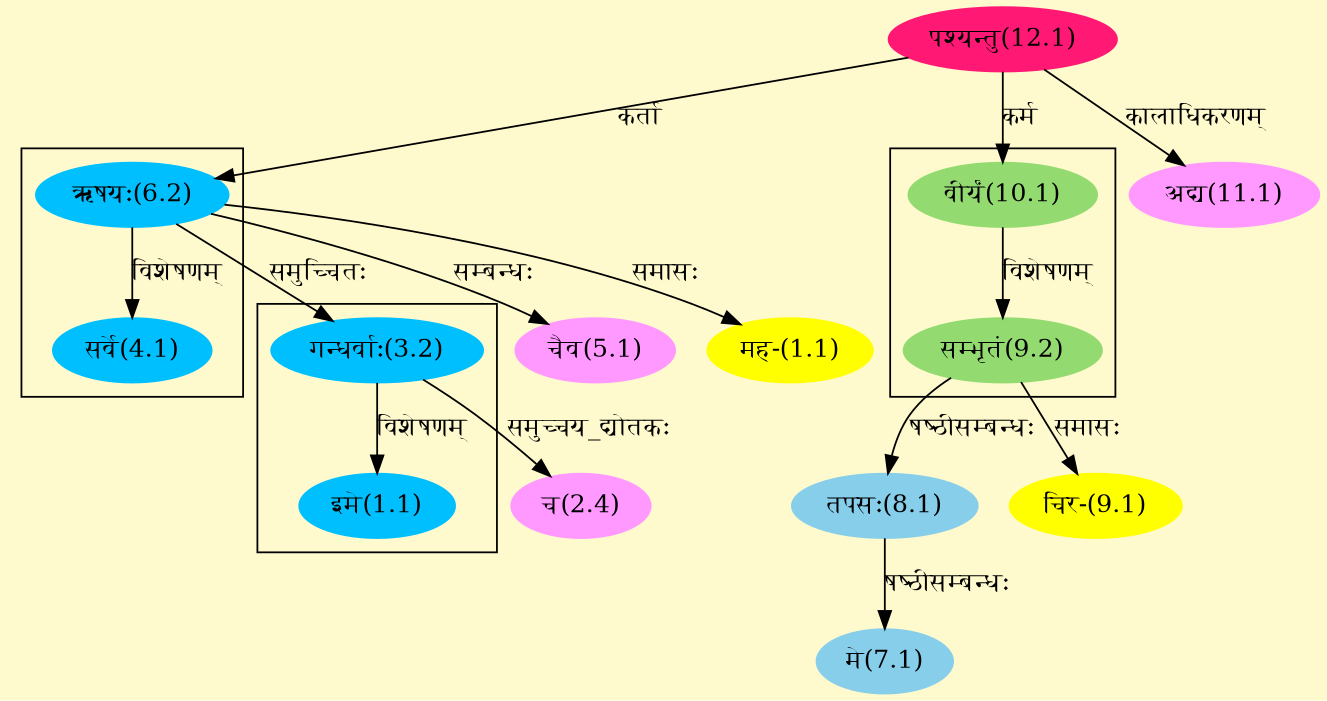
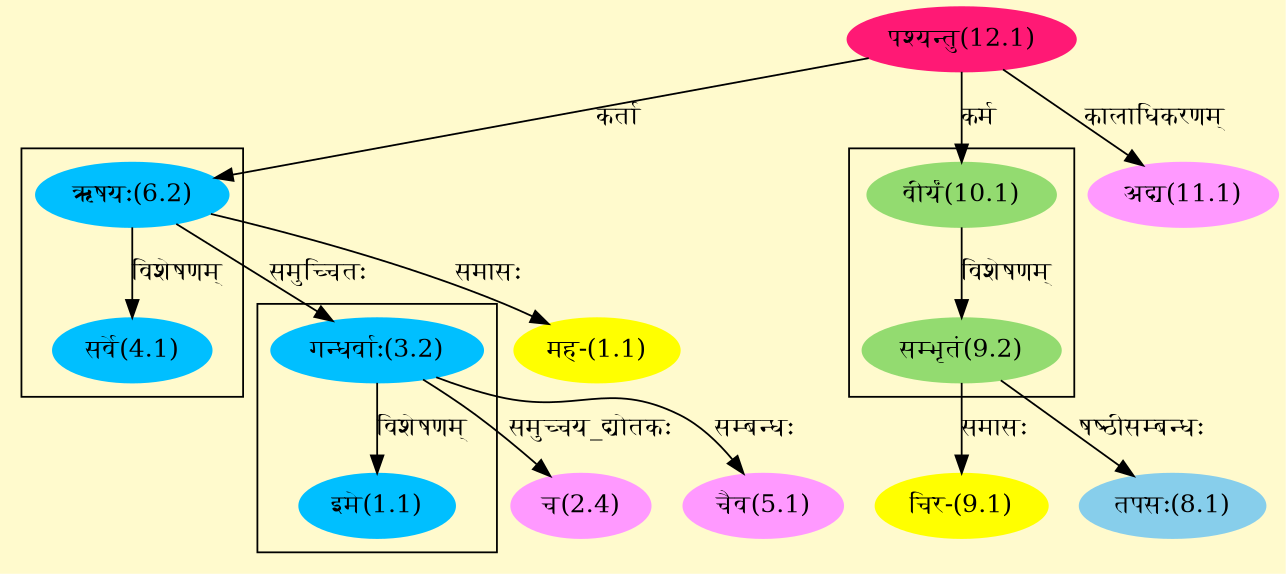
(374, 258) -> (592, 399)
(885, 661) -> none
